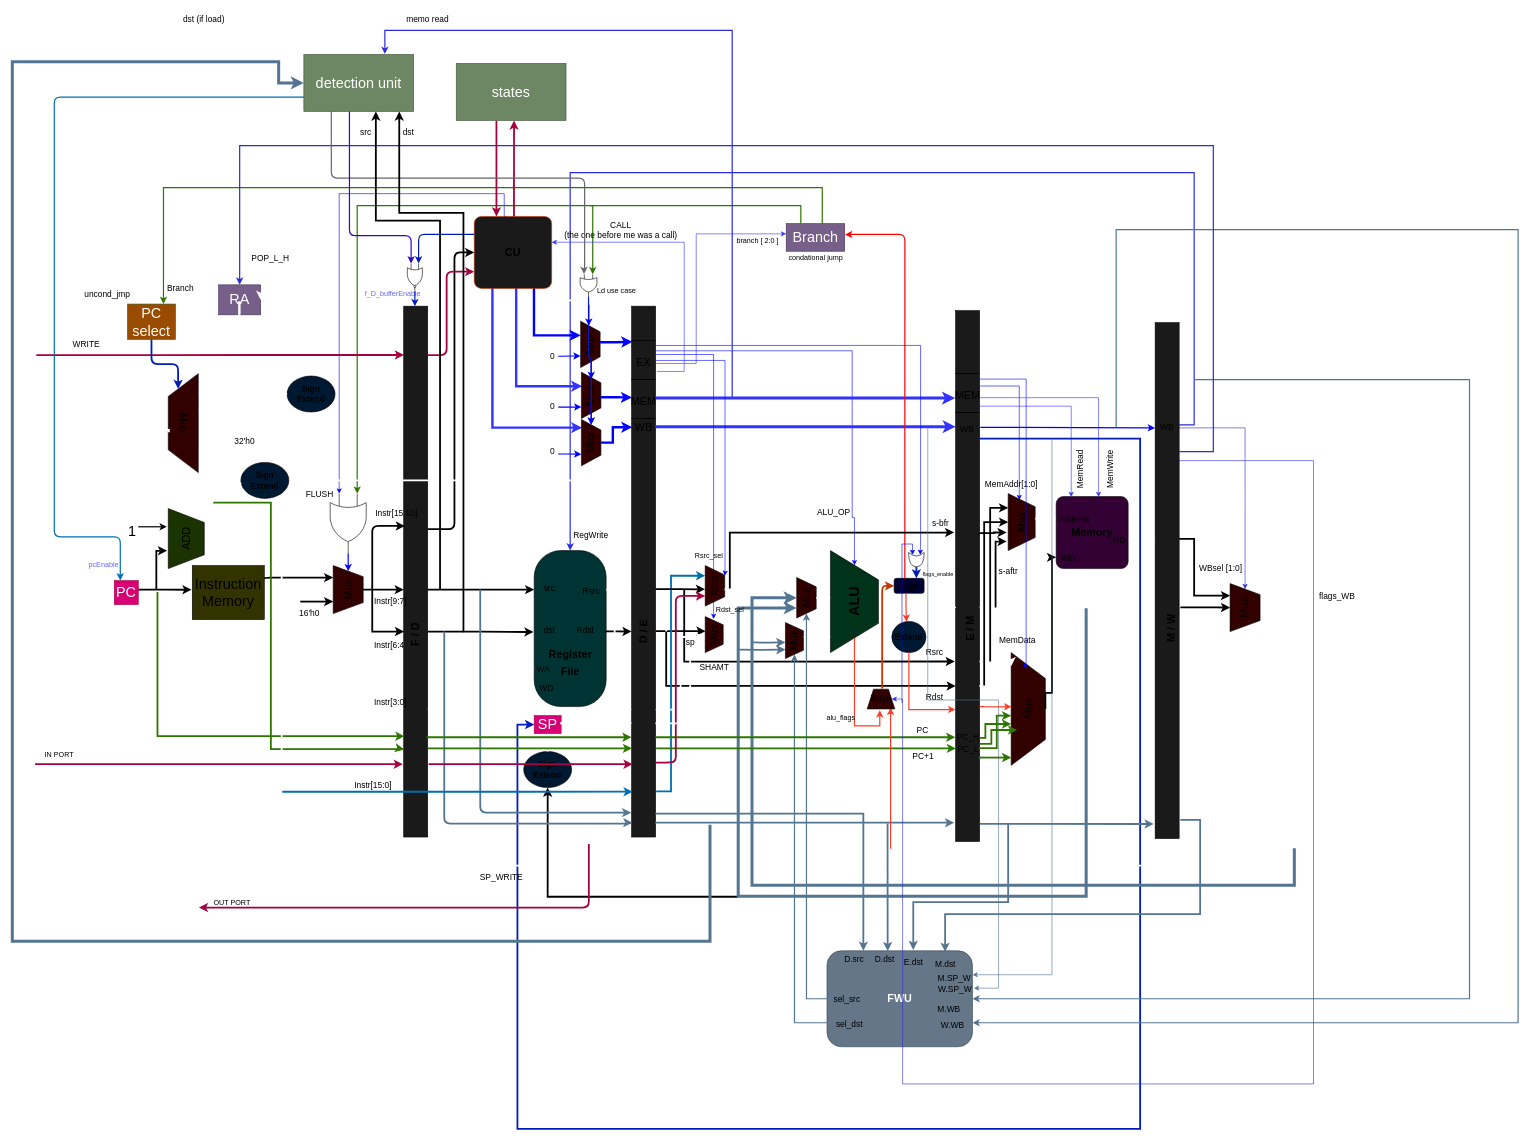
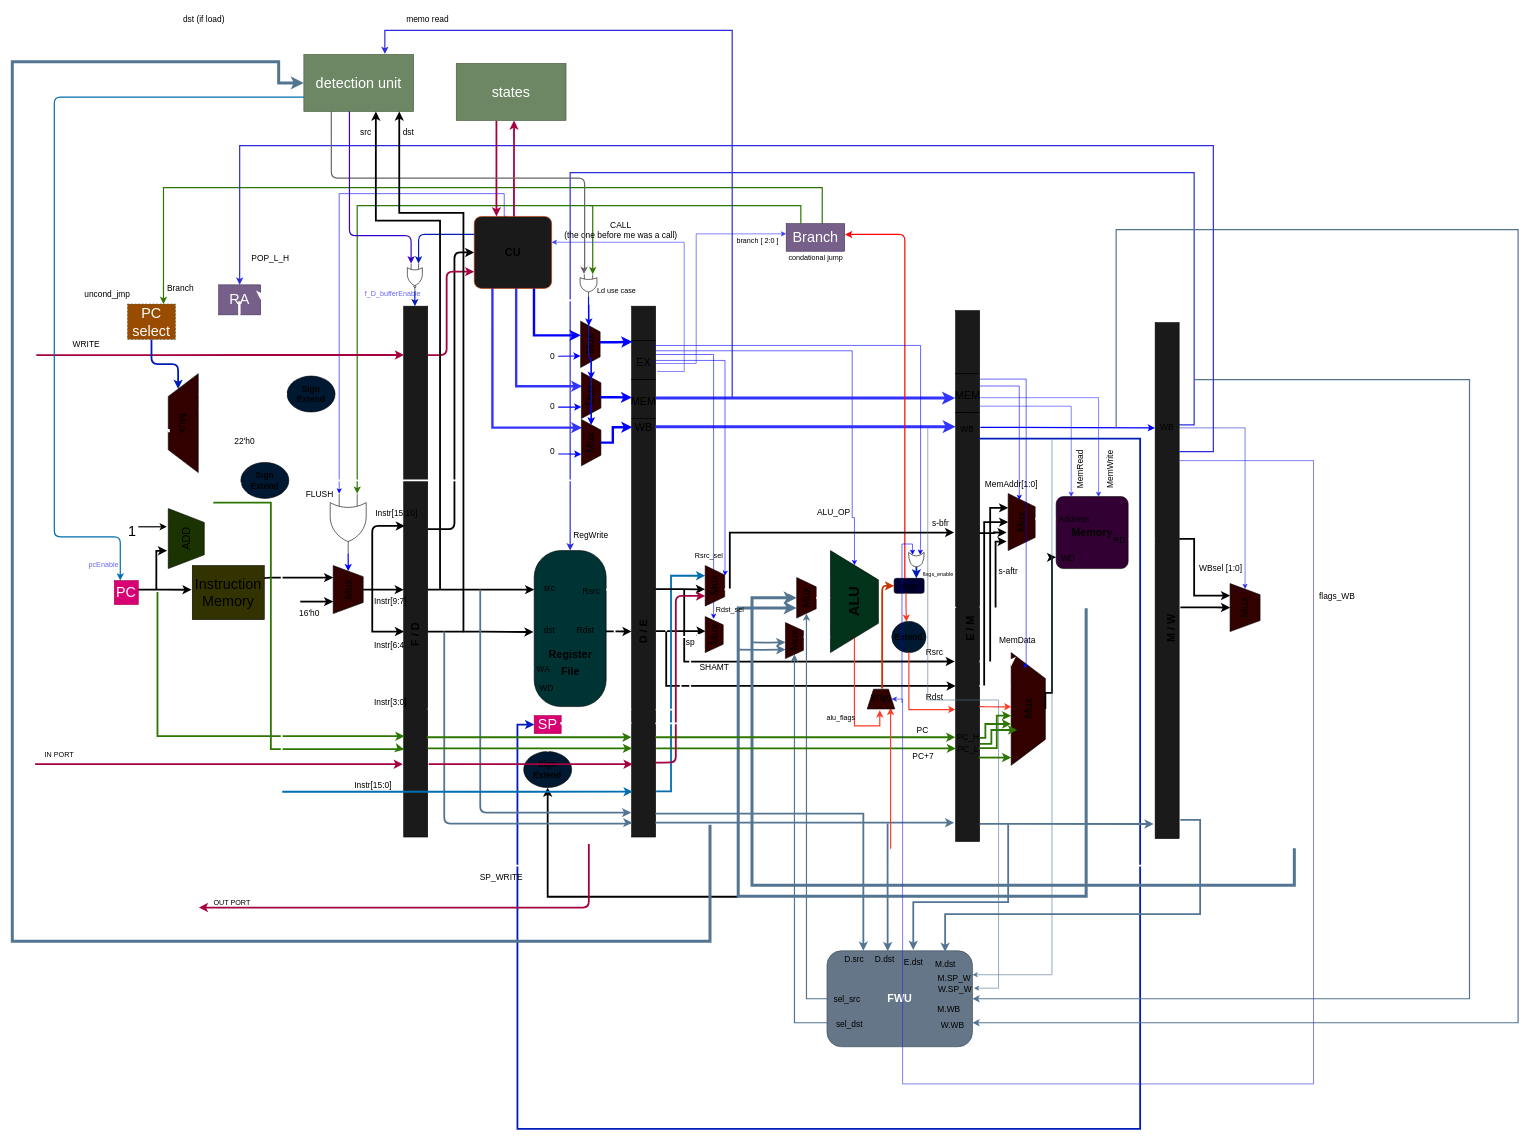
(152, 322) -> (152, 322)
(245, 439) -> (245, 439)
(923, 756) -> (923, 756)
